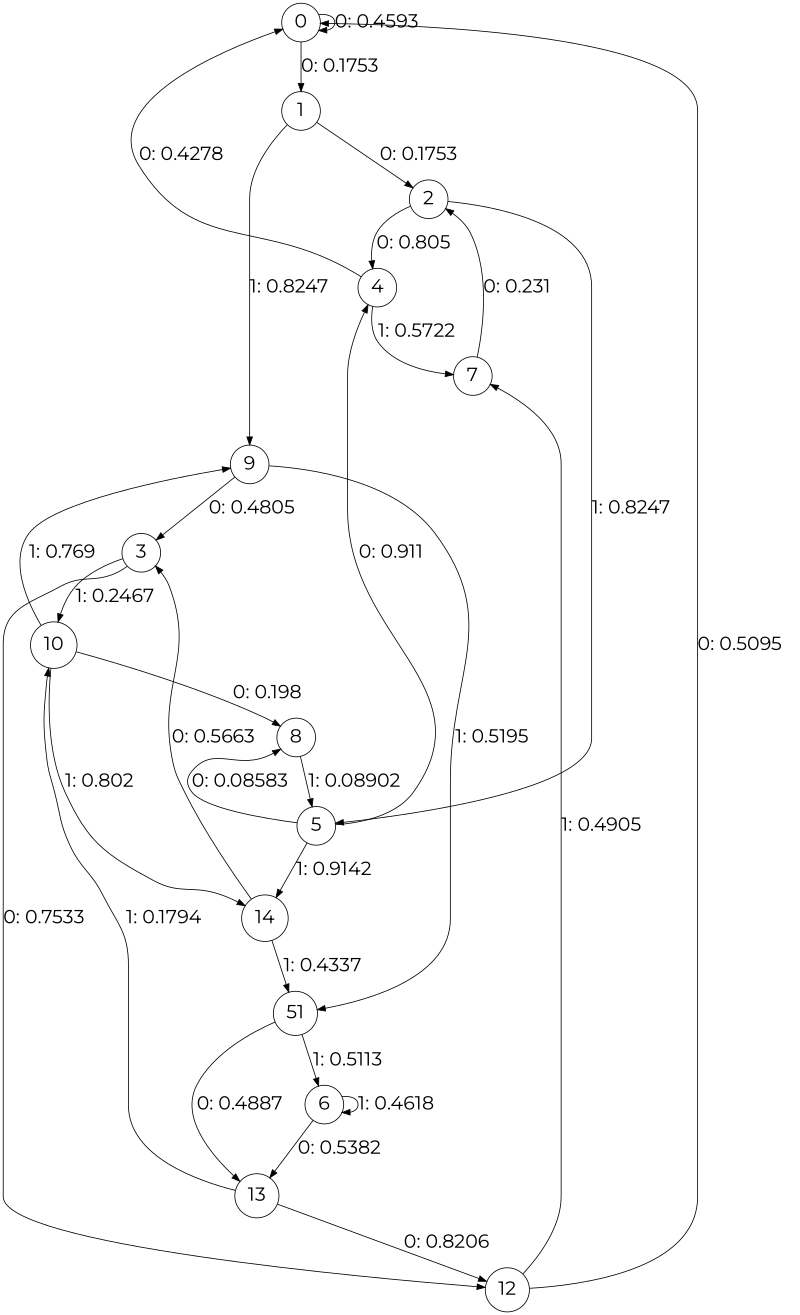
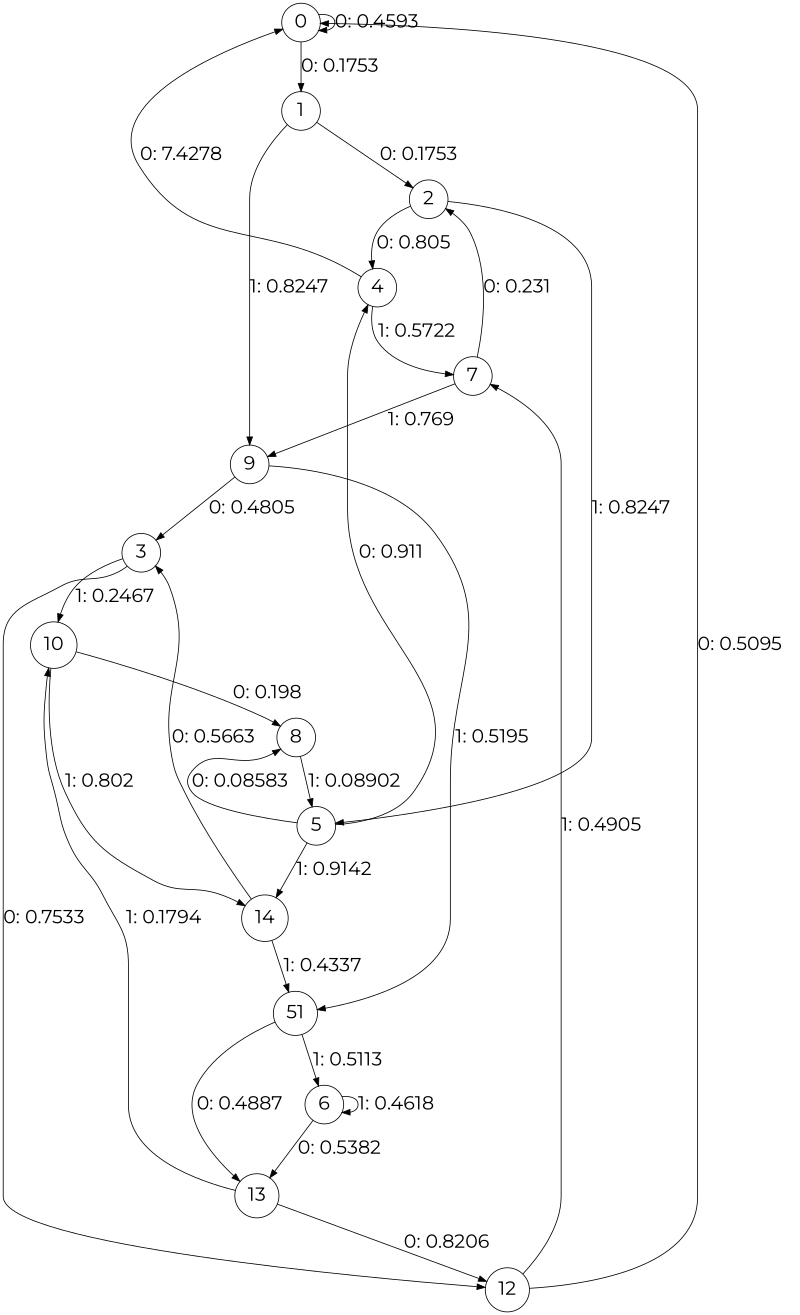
(189, 155) -> (189, 155)
(75, 506) -> (365, 419)
